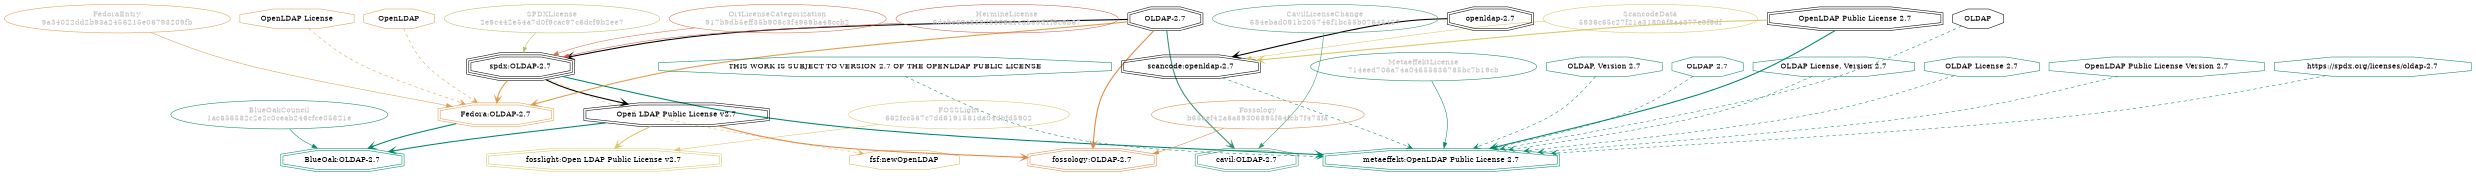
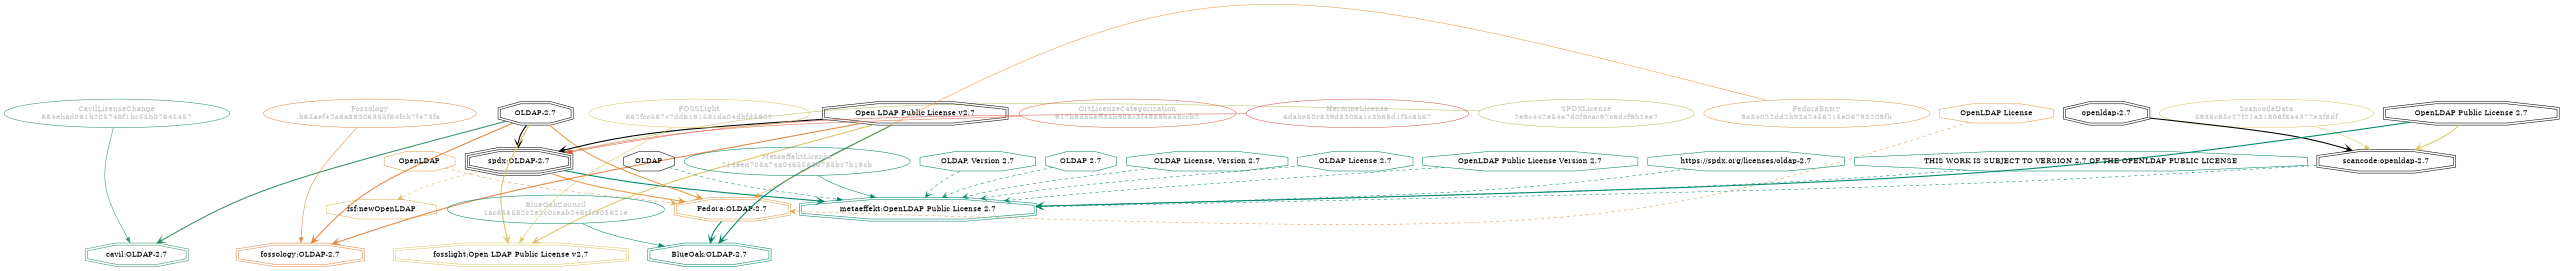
(584, 93) -> (693, 129)
(1726, 105) -> (752, 187)
none -> (504, 176)
